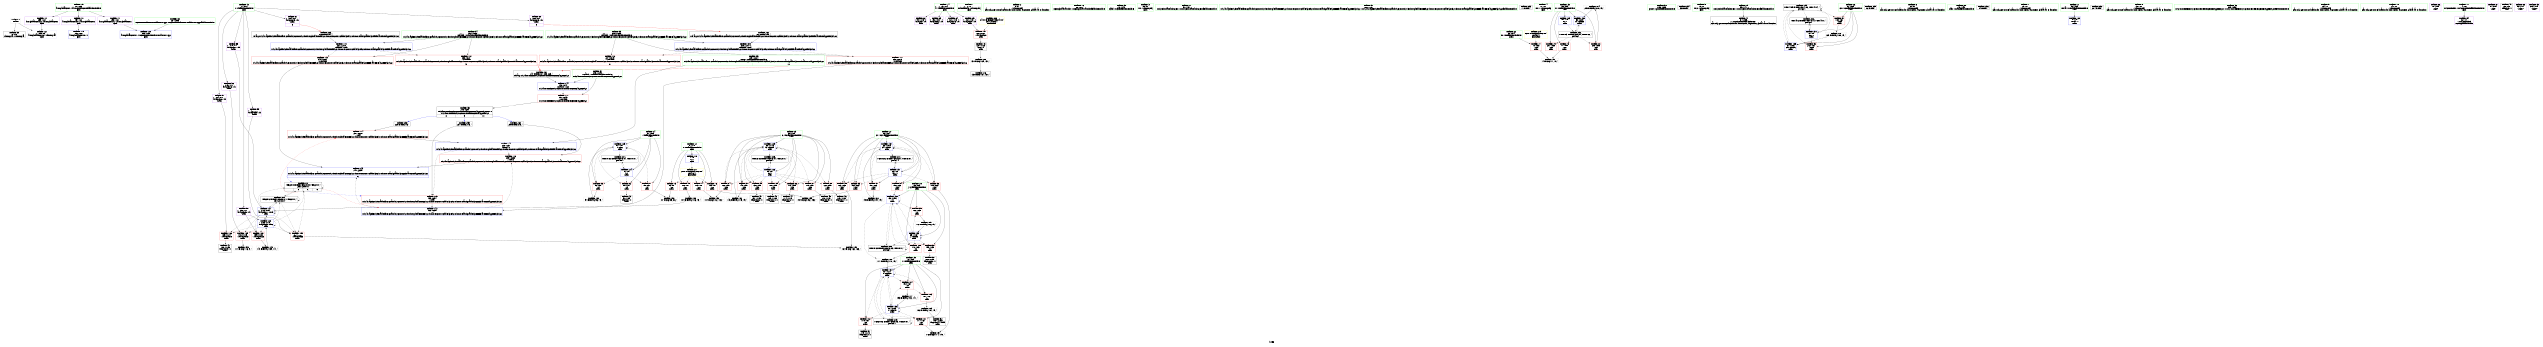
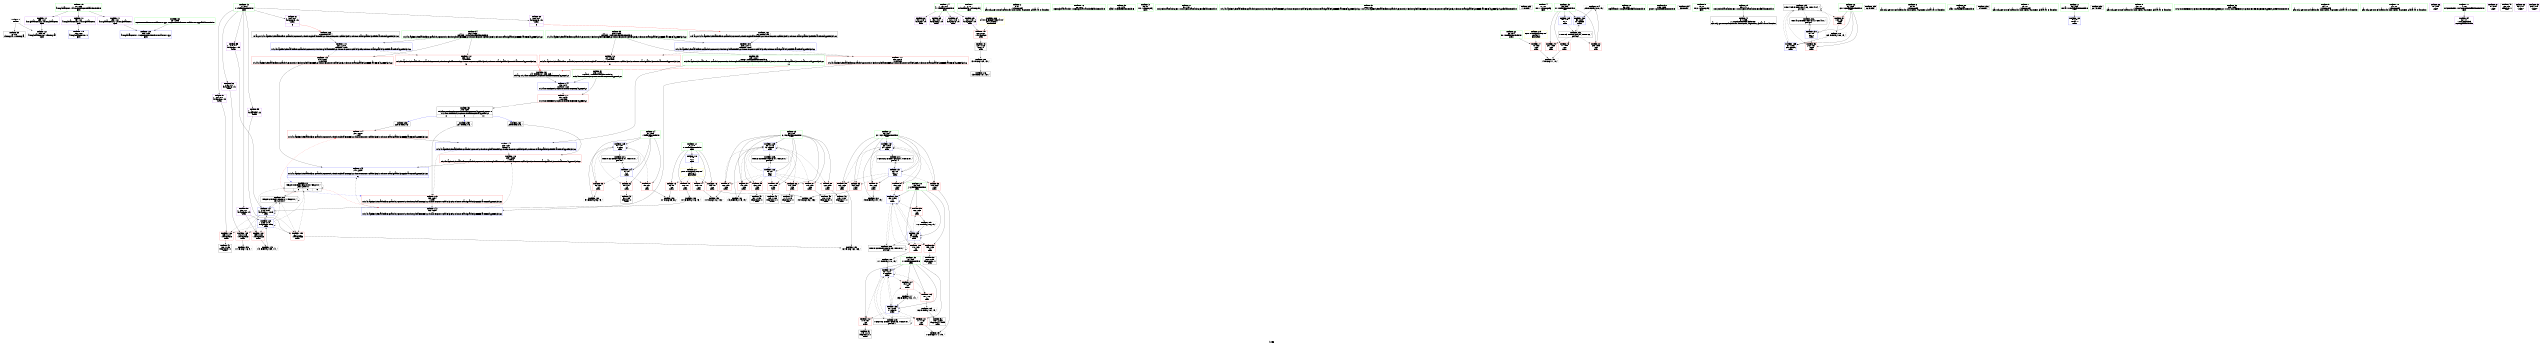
none -> (1626, 7)
(865, 228) -> (903, 217)
